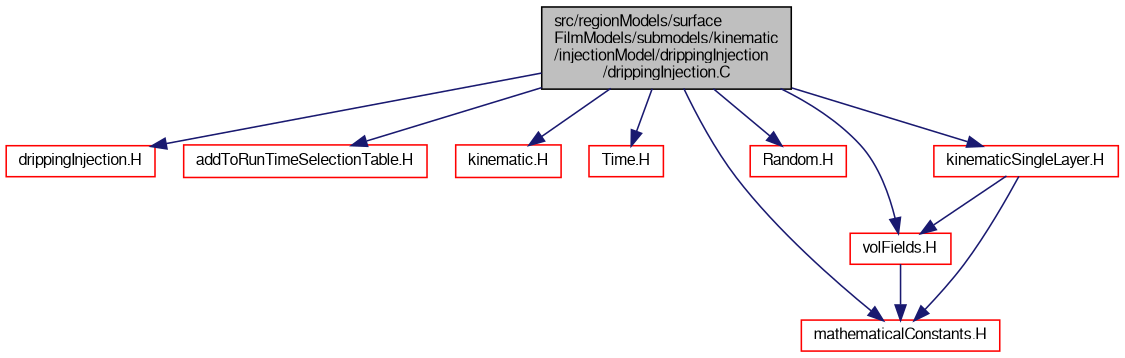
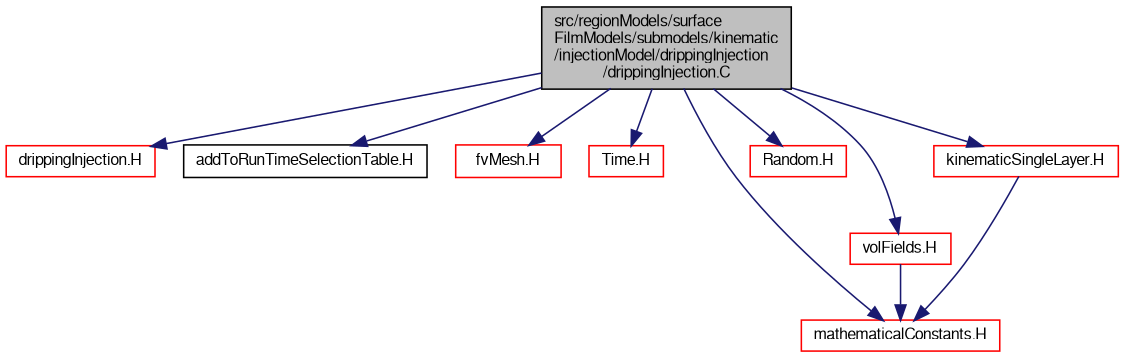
(305, 161) -> (305, 161)
(508, 161) -> (508, 161)
(970, 200) -> none
